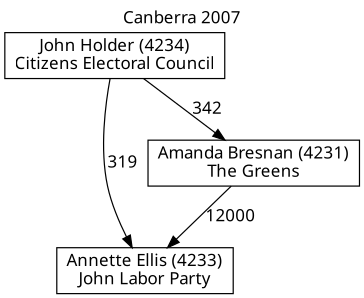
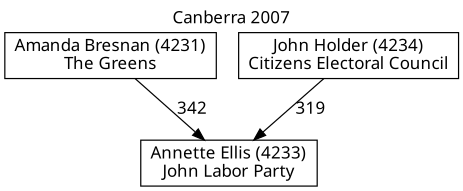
(179, 106) -> none
(231, 217) -> (192, 109)
